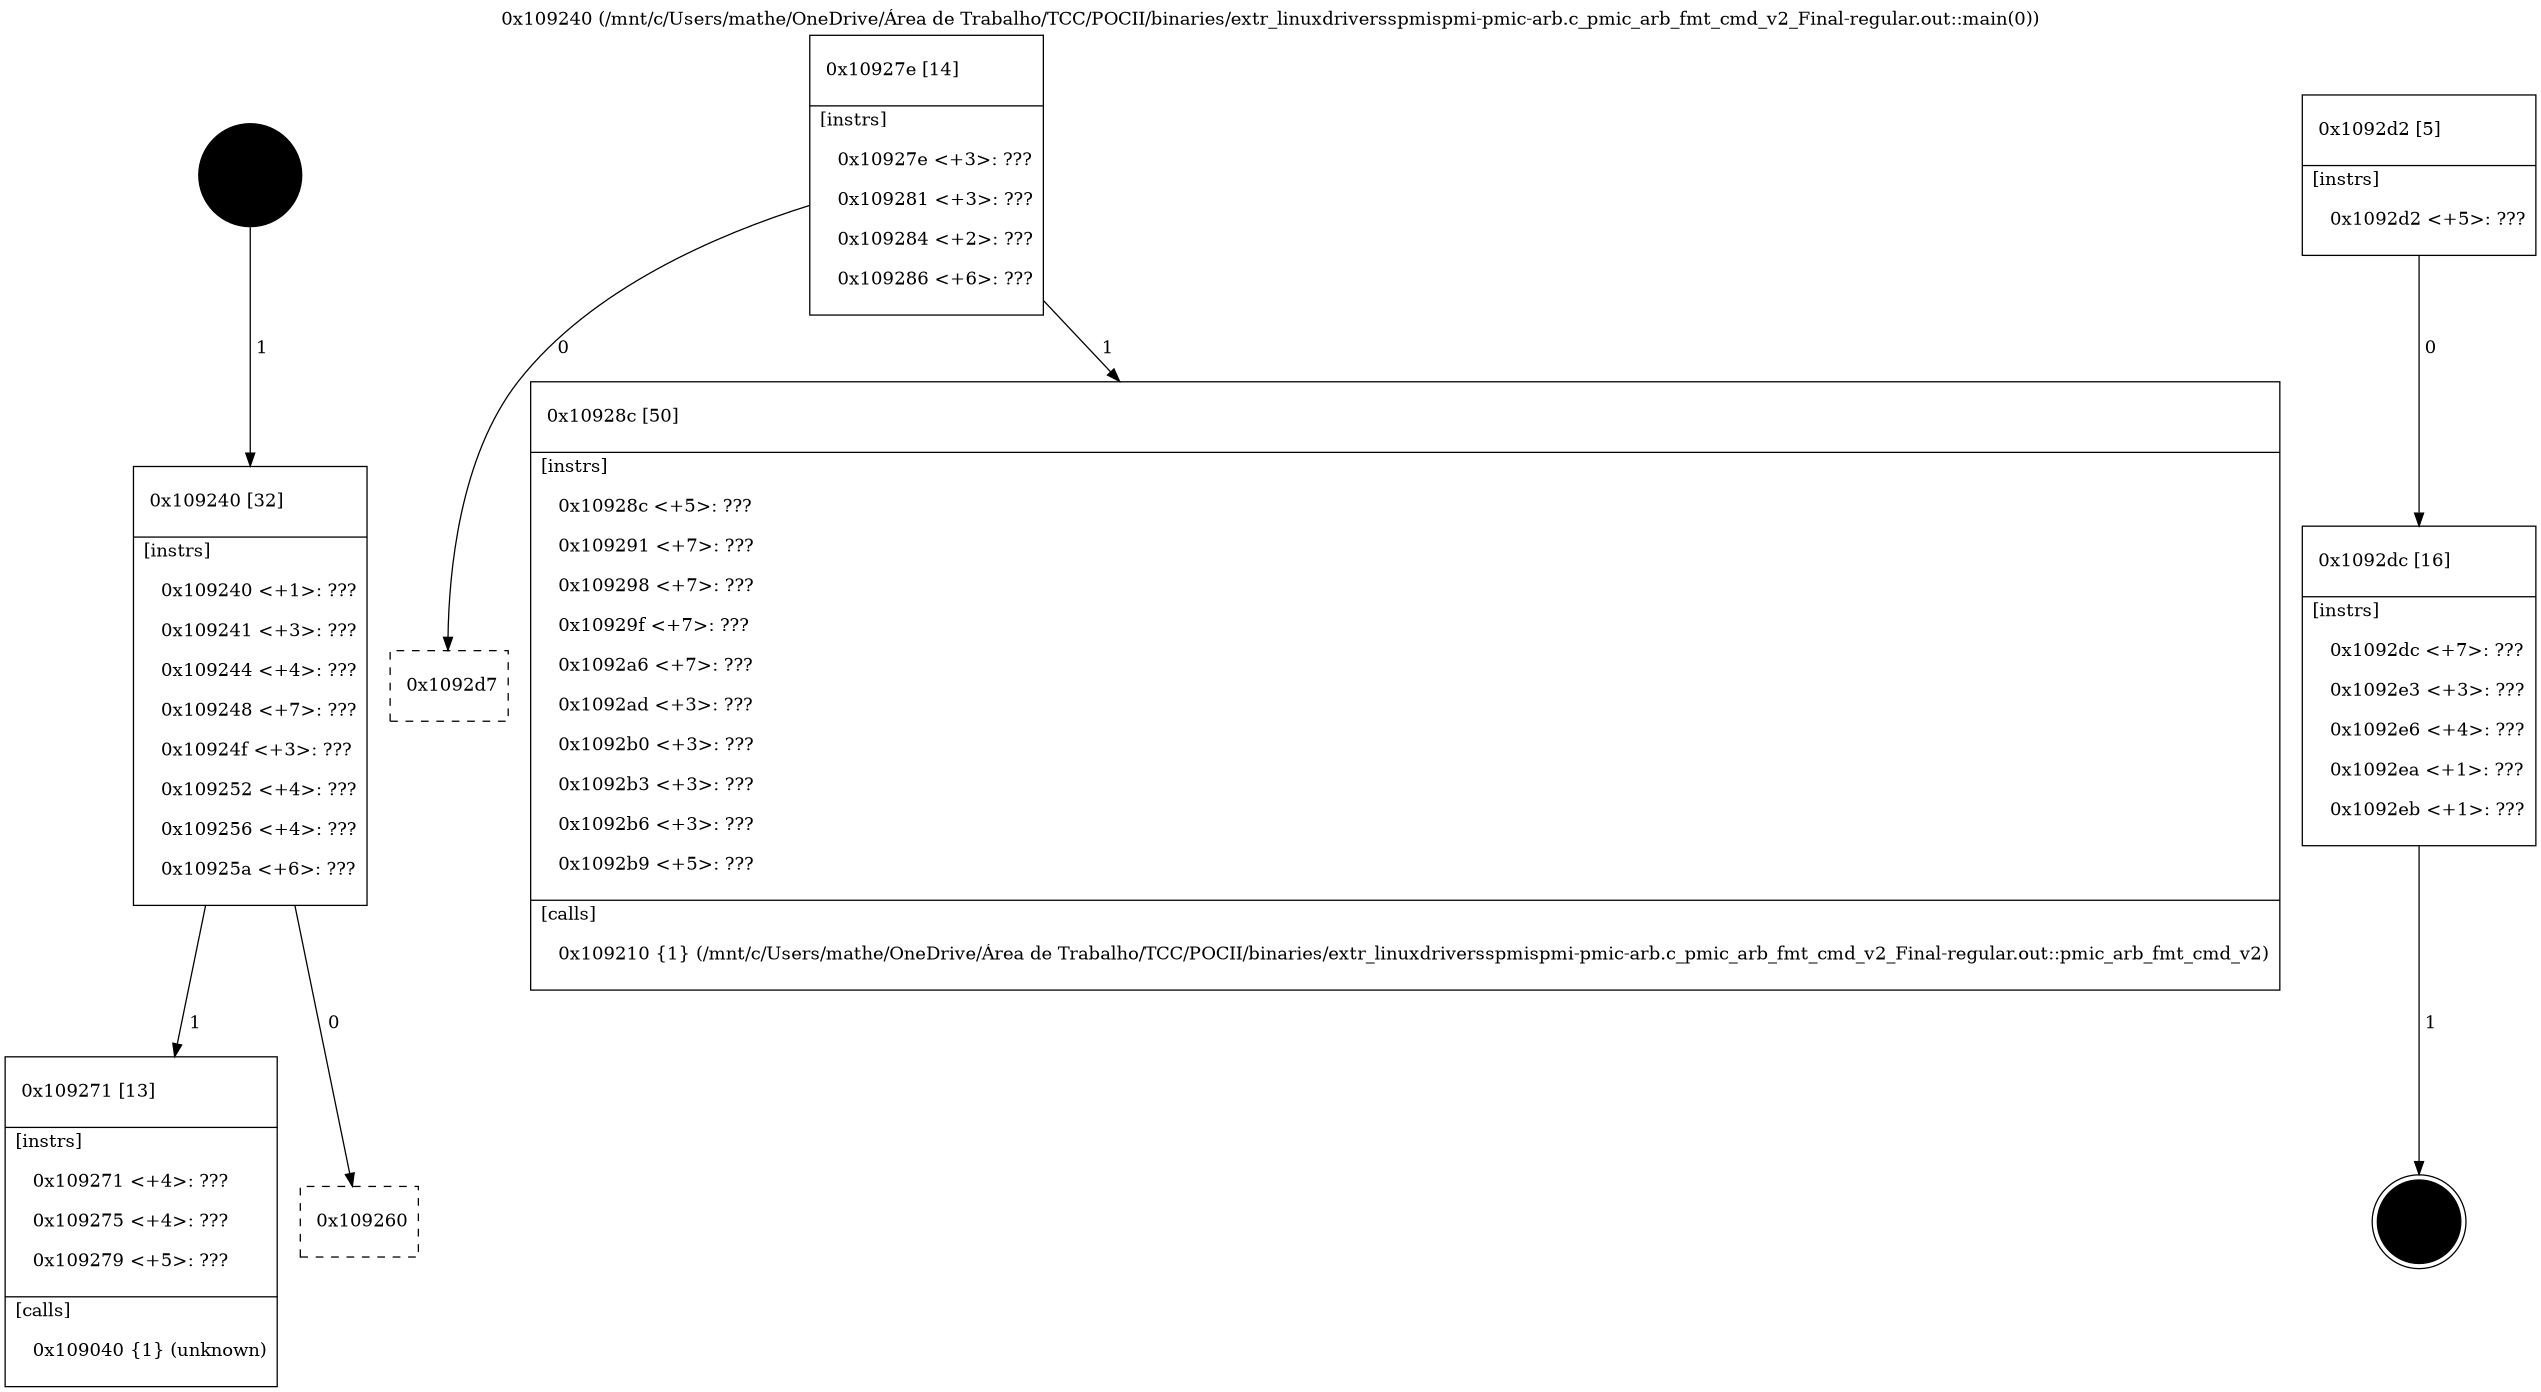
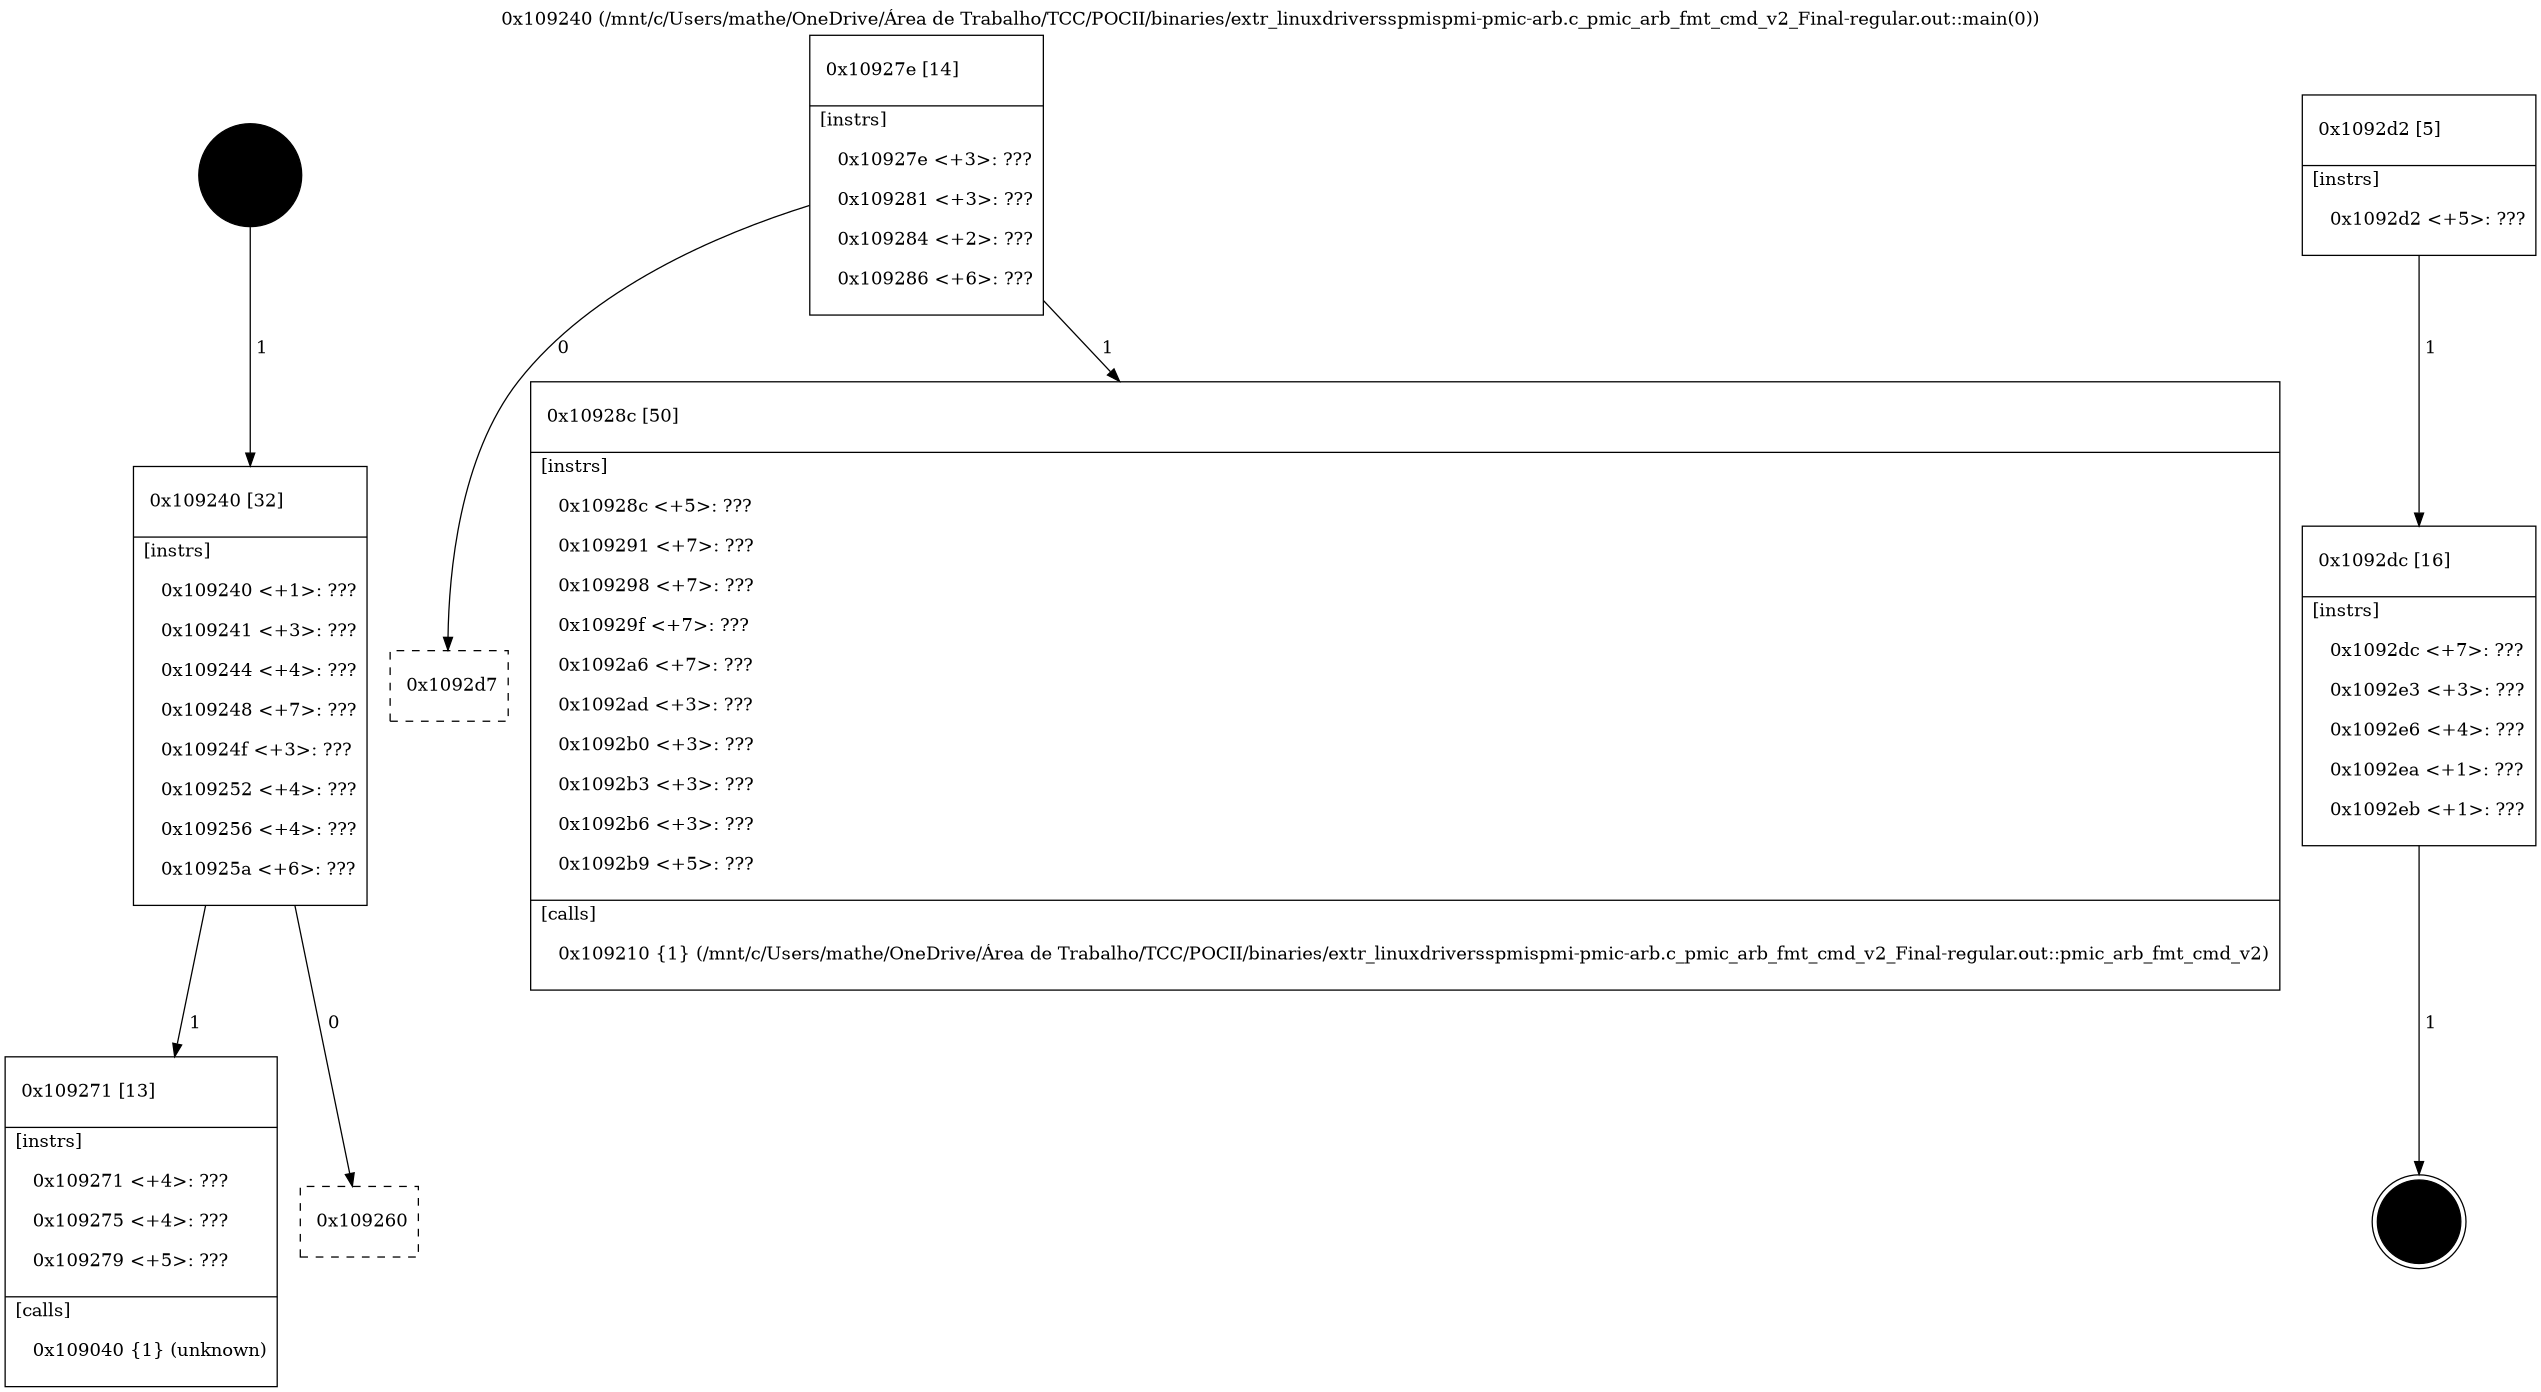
(2428, 348) -> (2428, 348)
